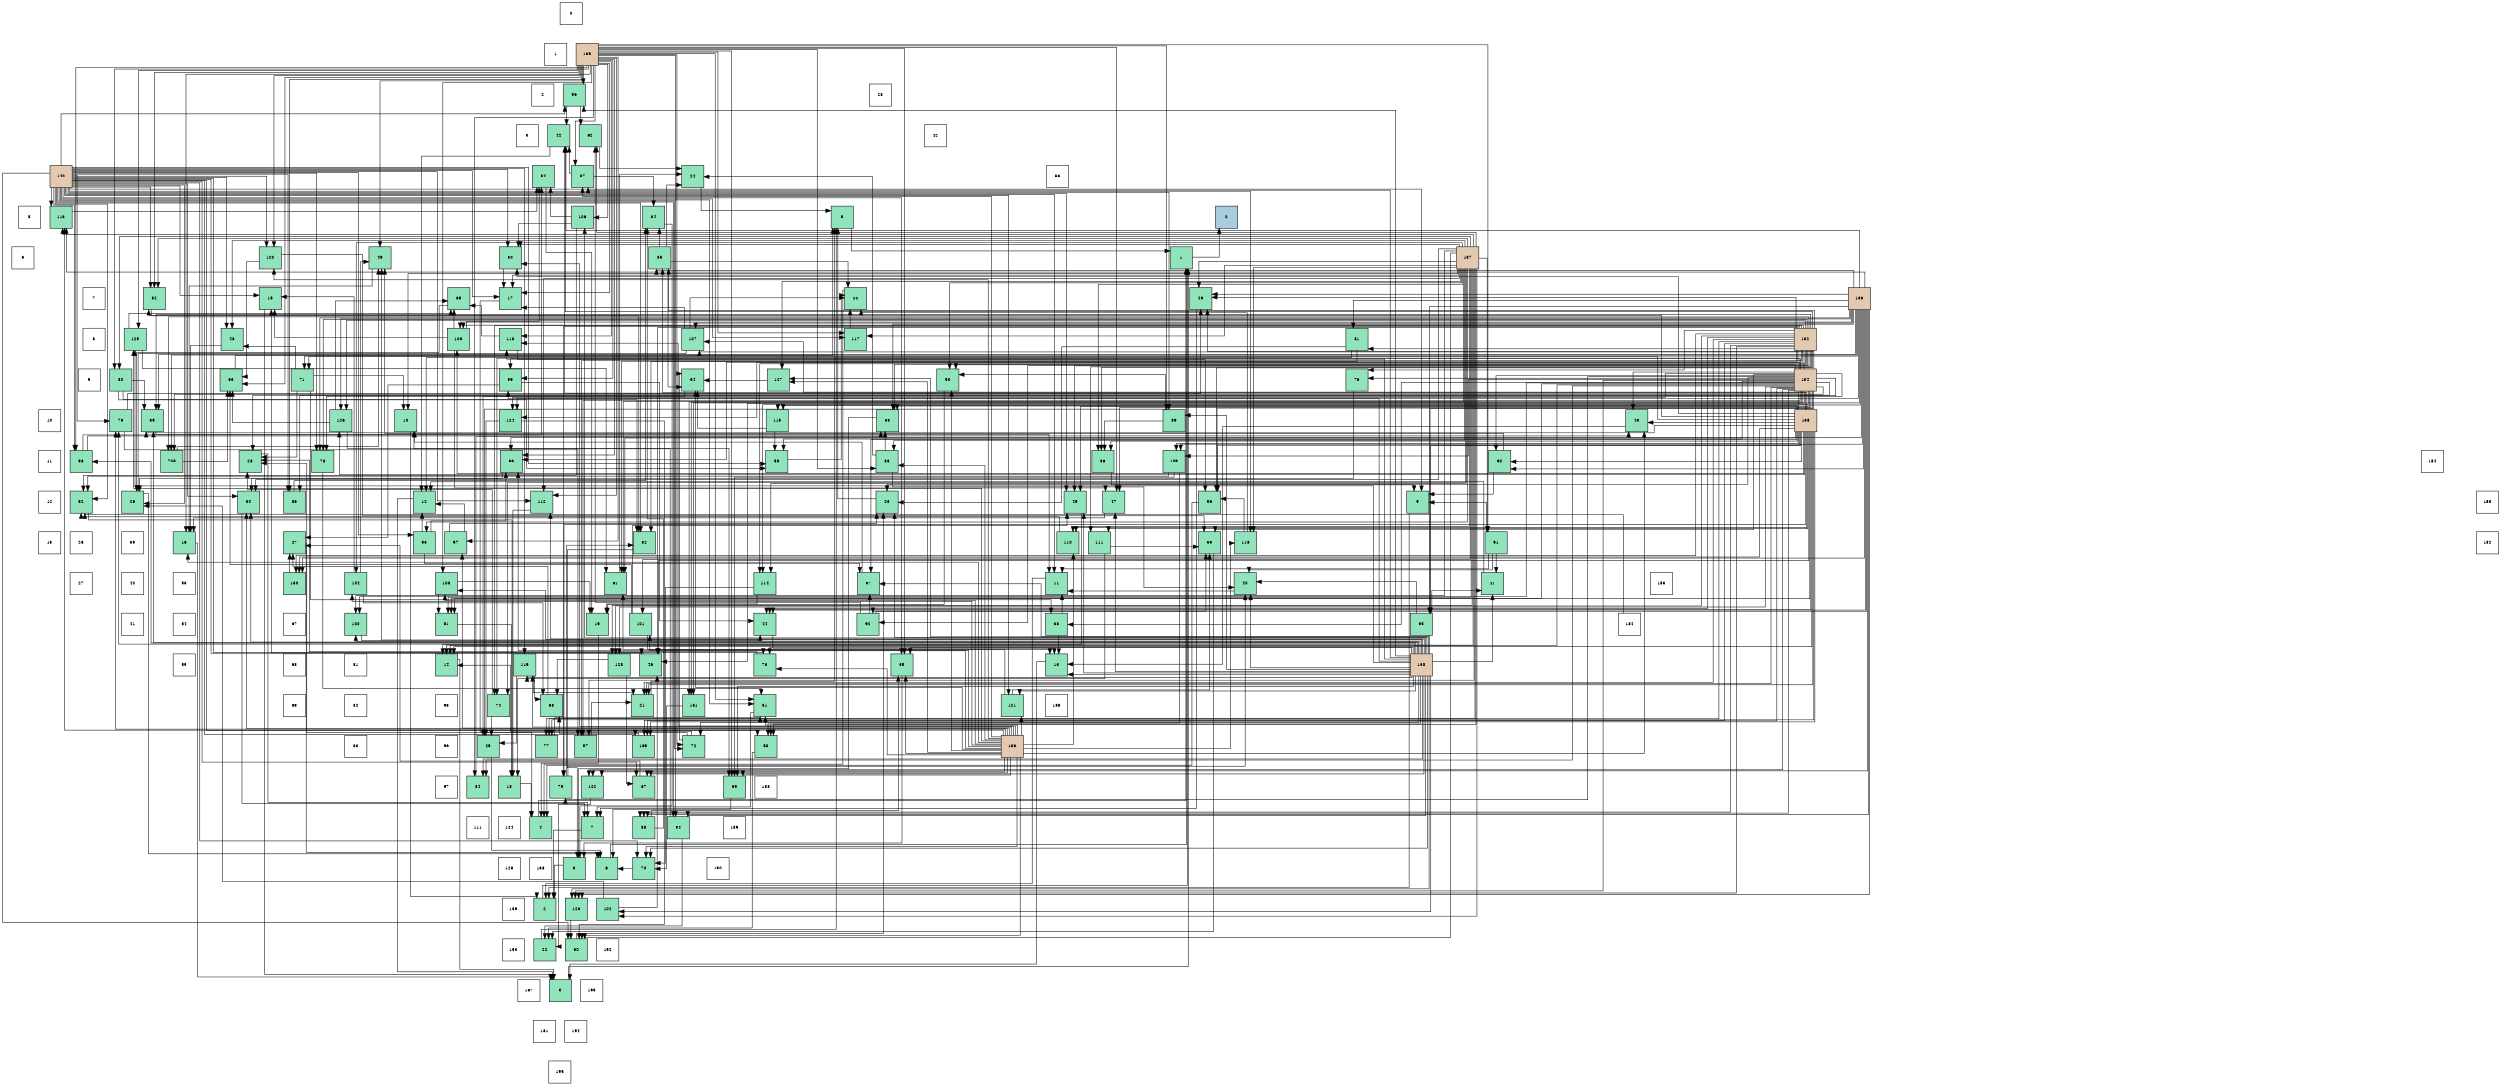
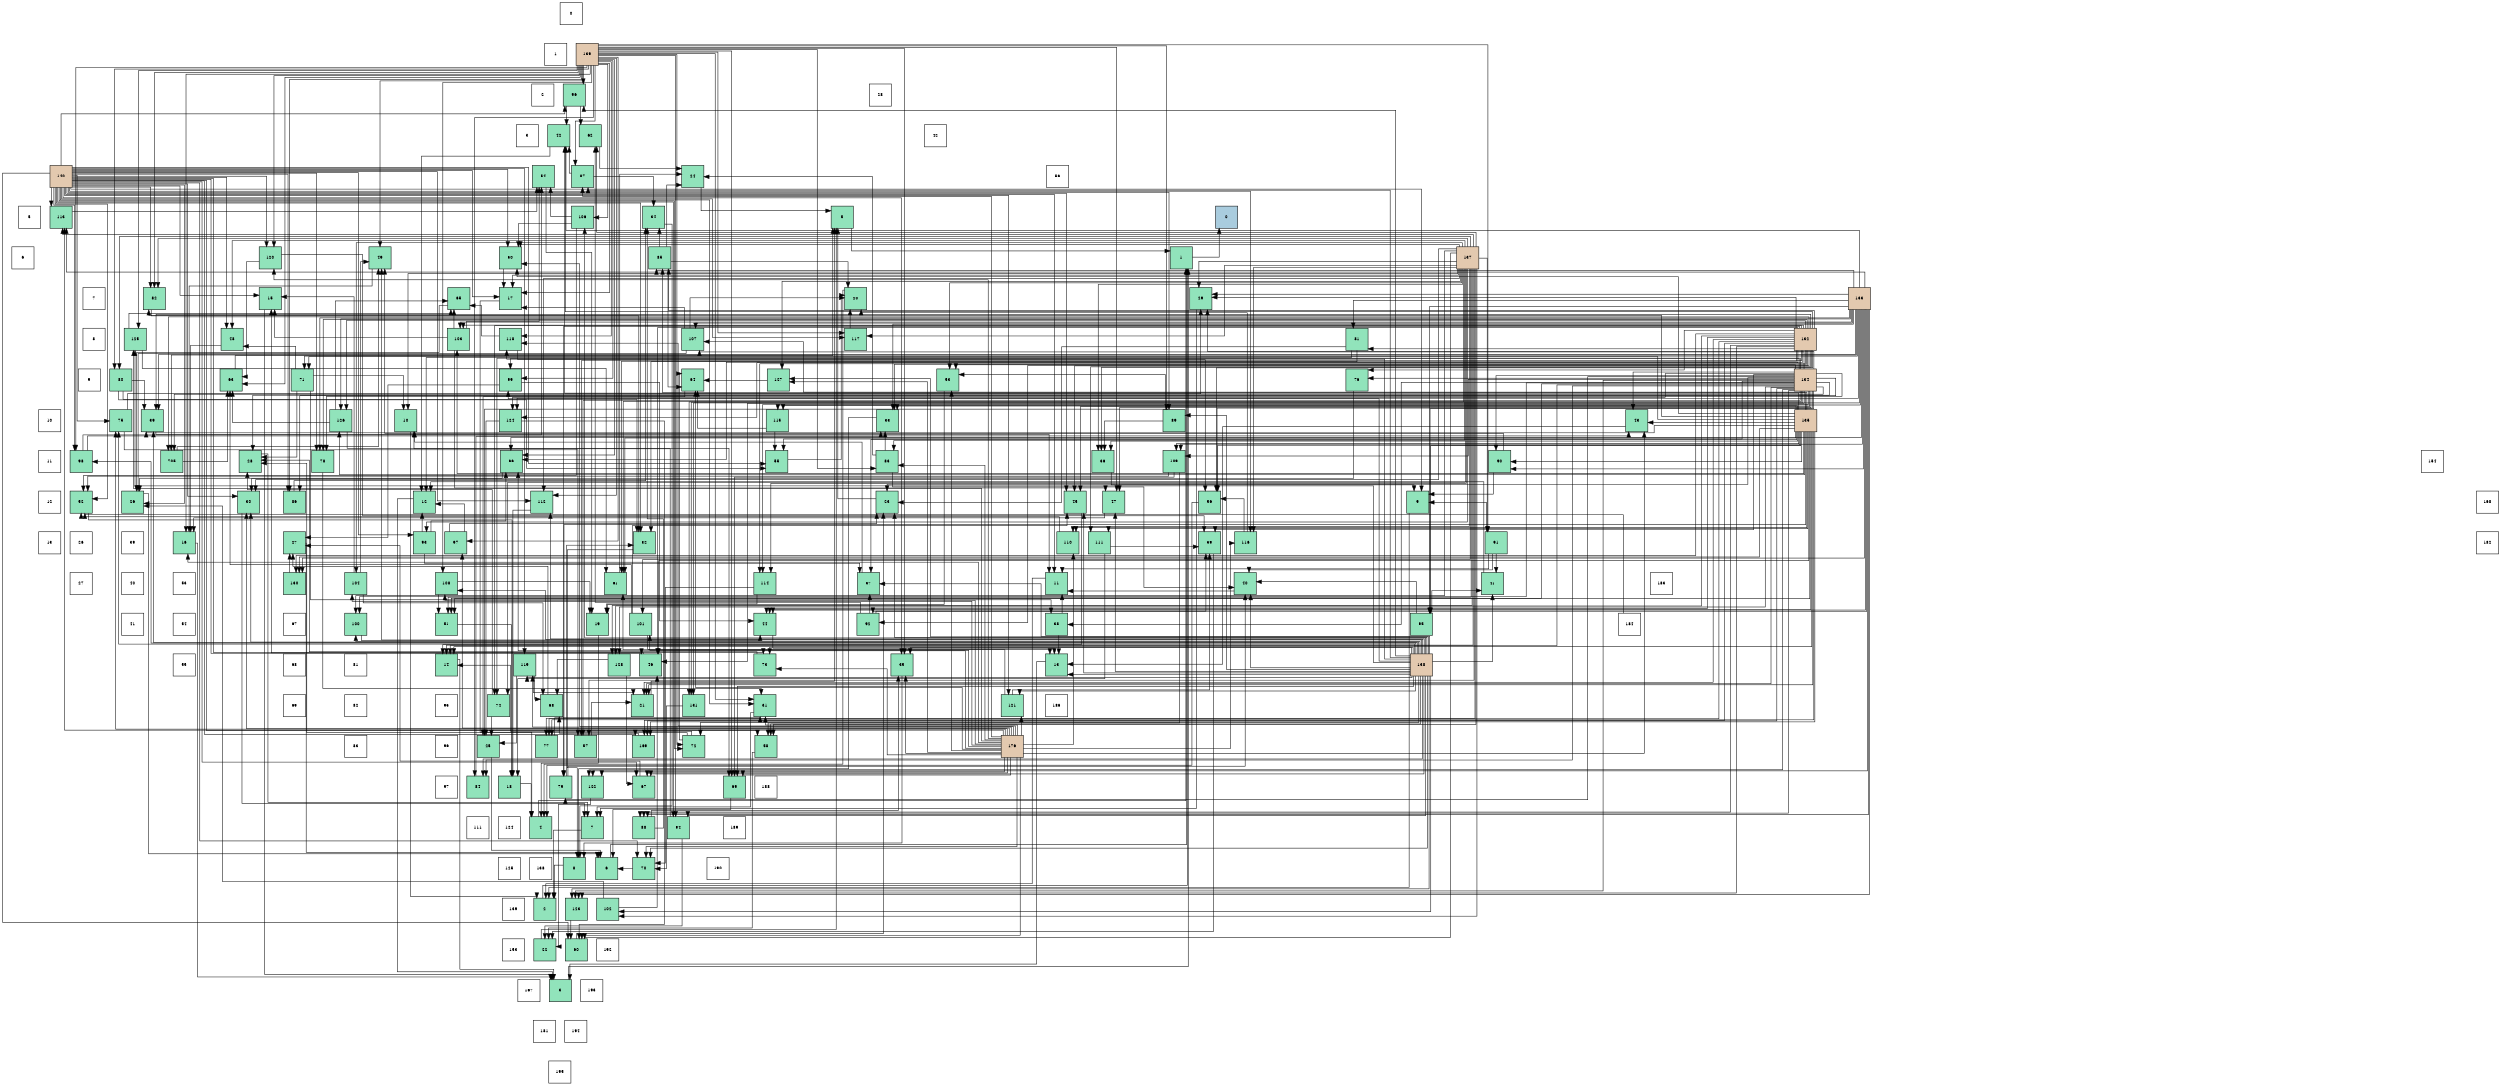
(1012, 746) -> (1012, 746)
